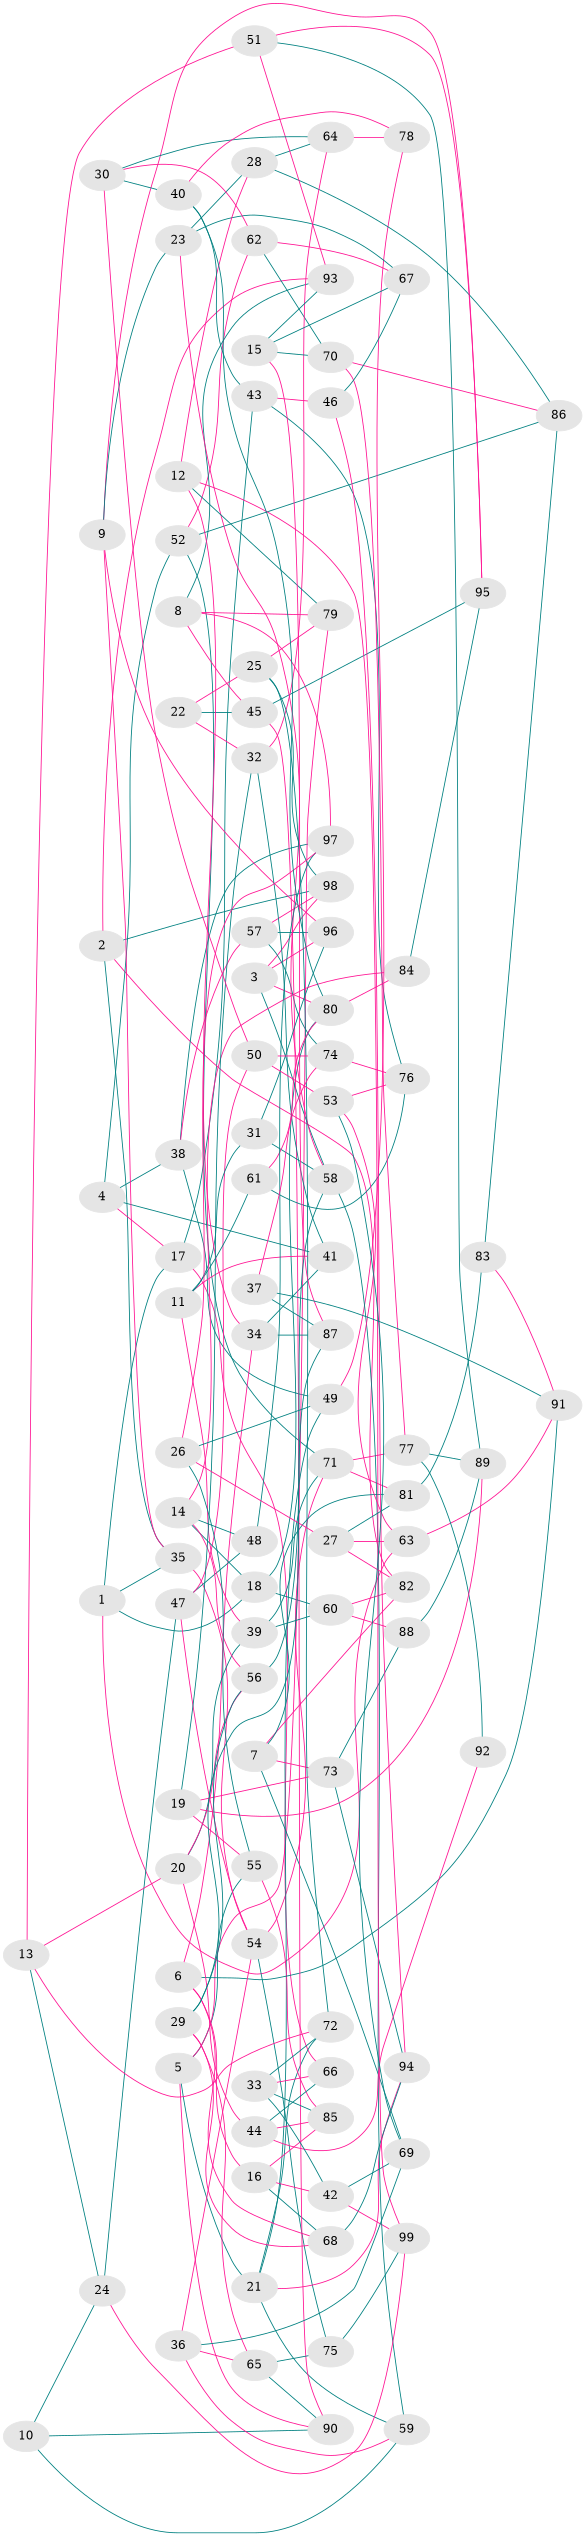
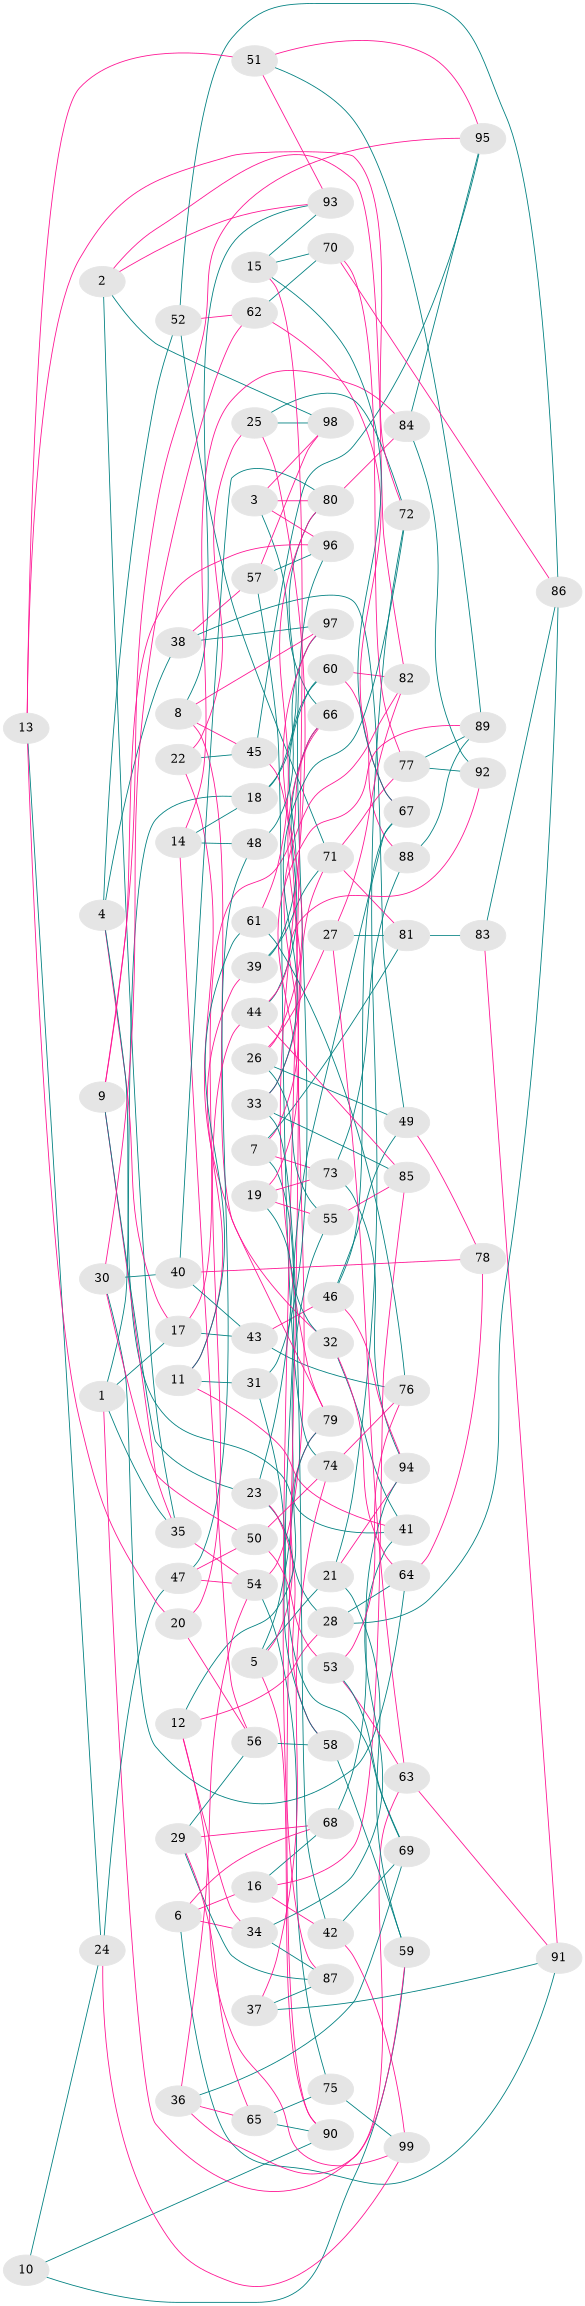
none -> (437, 603)
(293, 1079) -> (279, 562)
(213, 1743) -> none
(285, 1842) -> (364, 1208)
